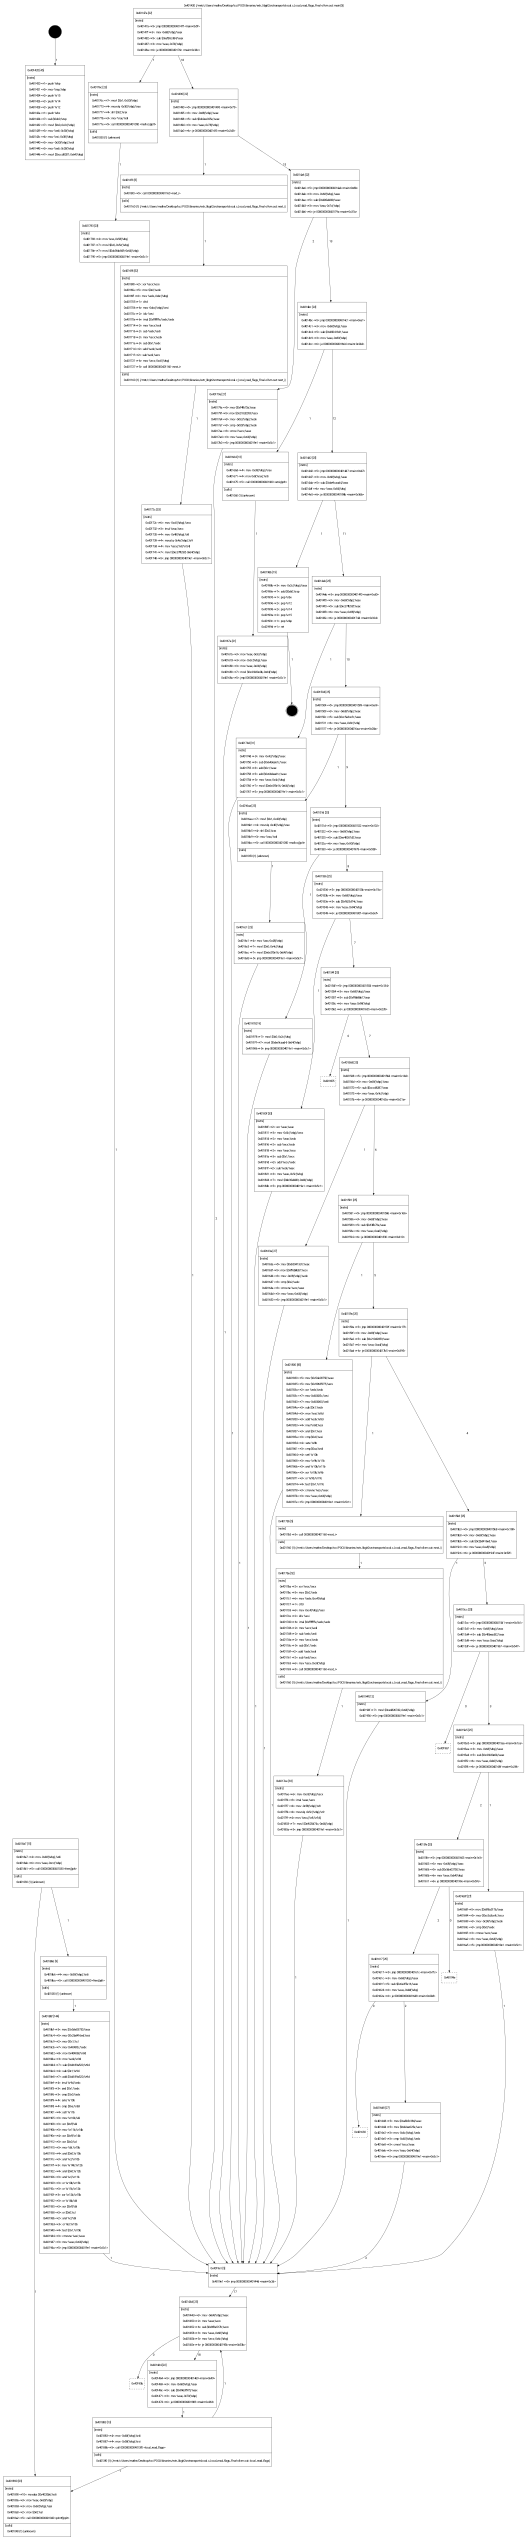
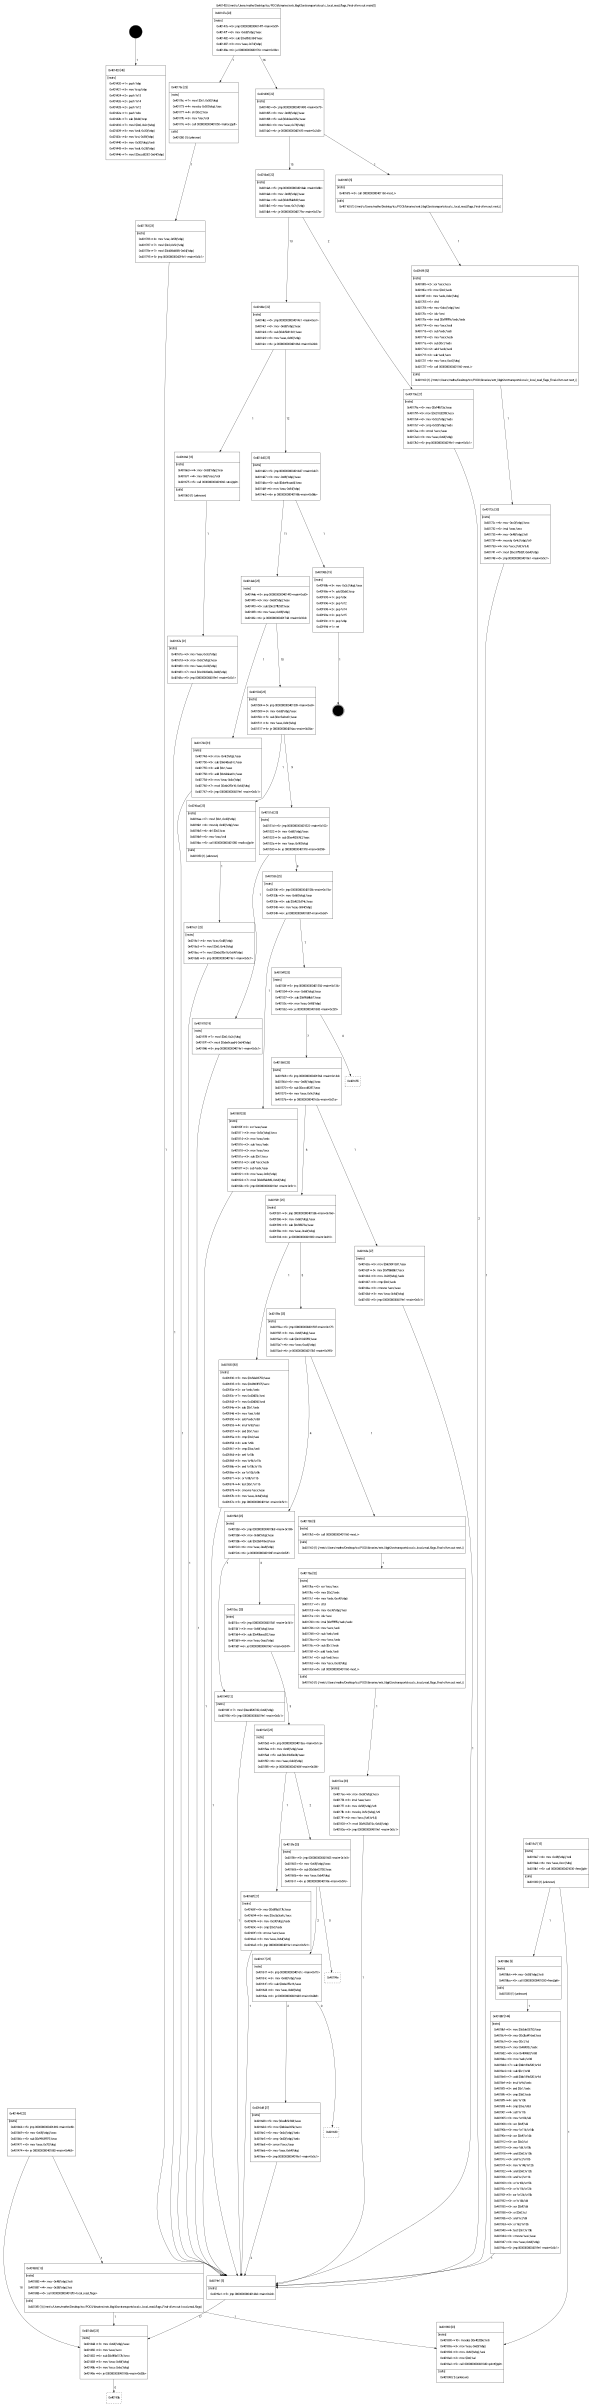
(443, 1749) -> none
(197, 2354) -> (5, 2269)
